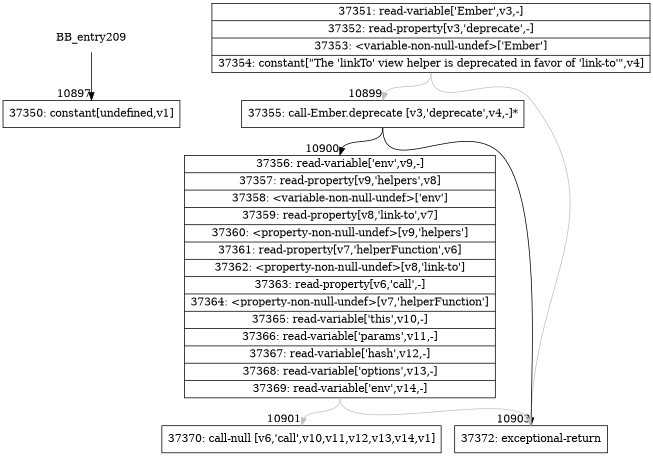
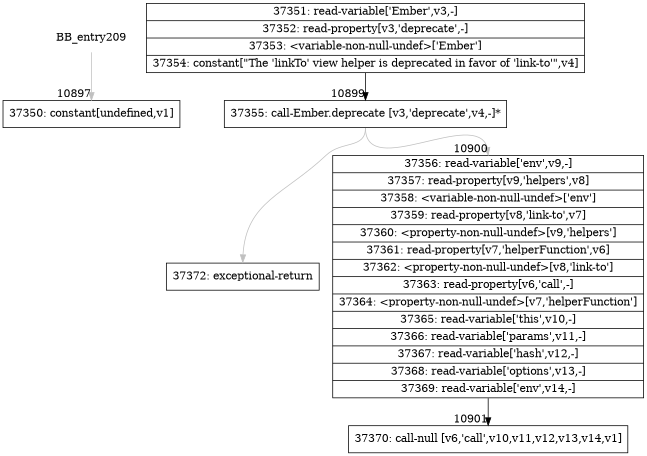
(91, 72) -> (91, 72)
(411, 86) -> (365, 83)
(365, 141) -> (423, 142)
(569, 198) -> none
(524, 216) -> (294, 181)
(324, 411) -> (488, 408)
(432, 412) -> none
